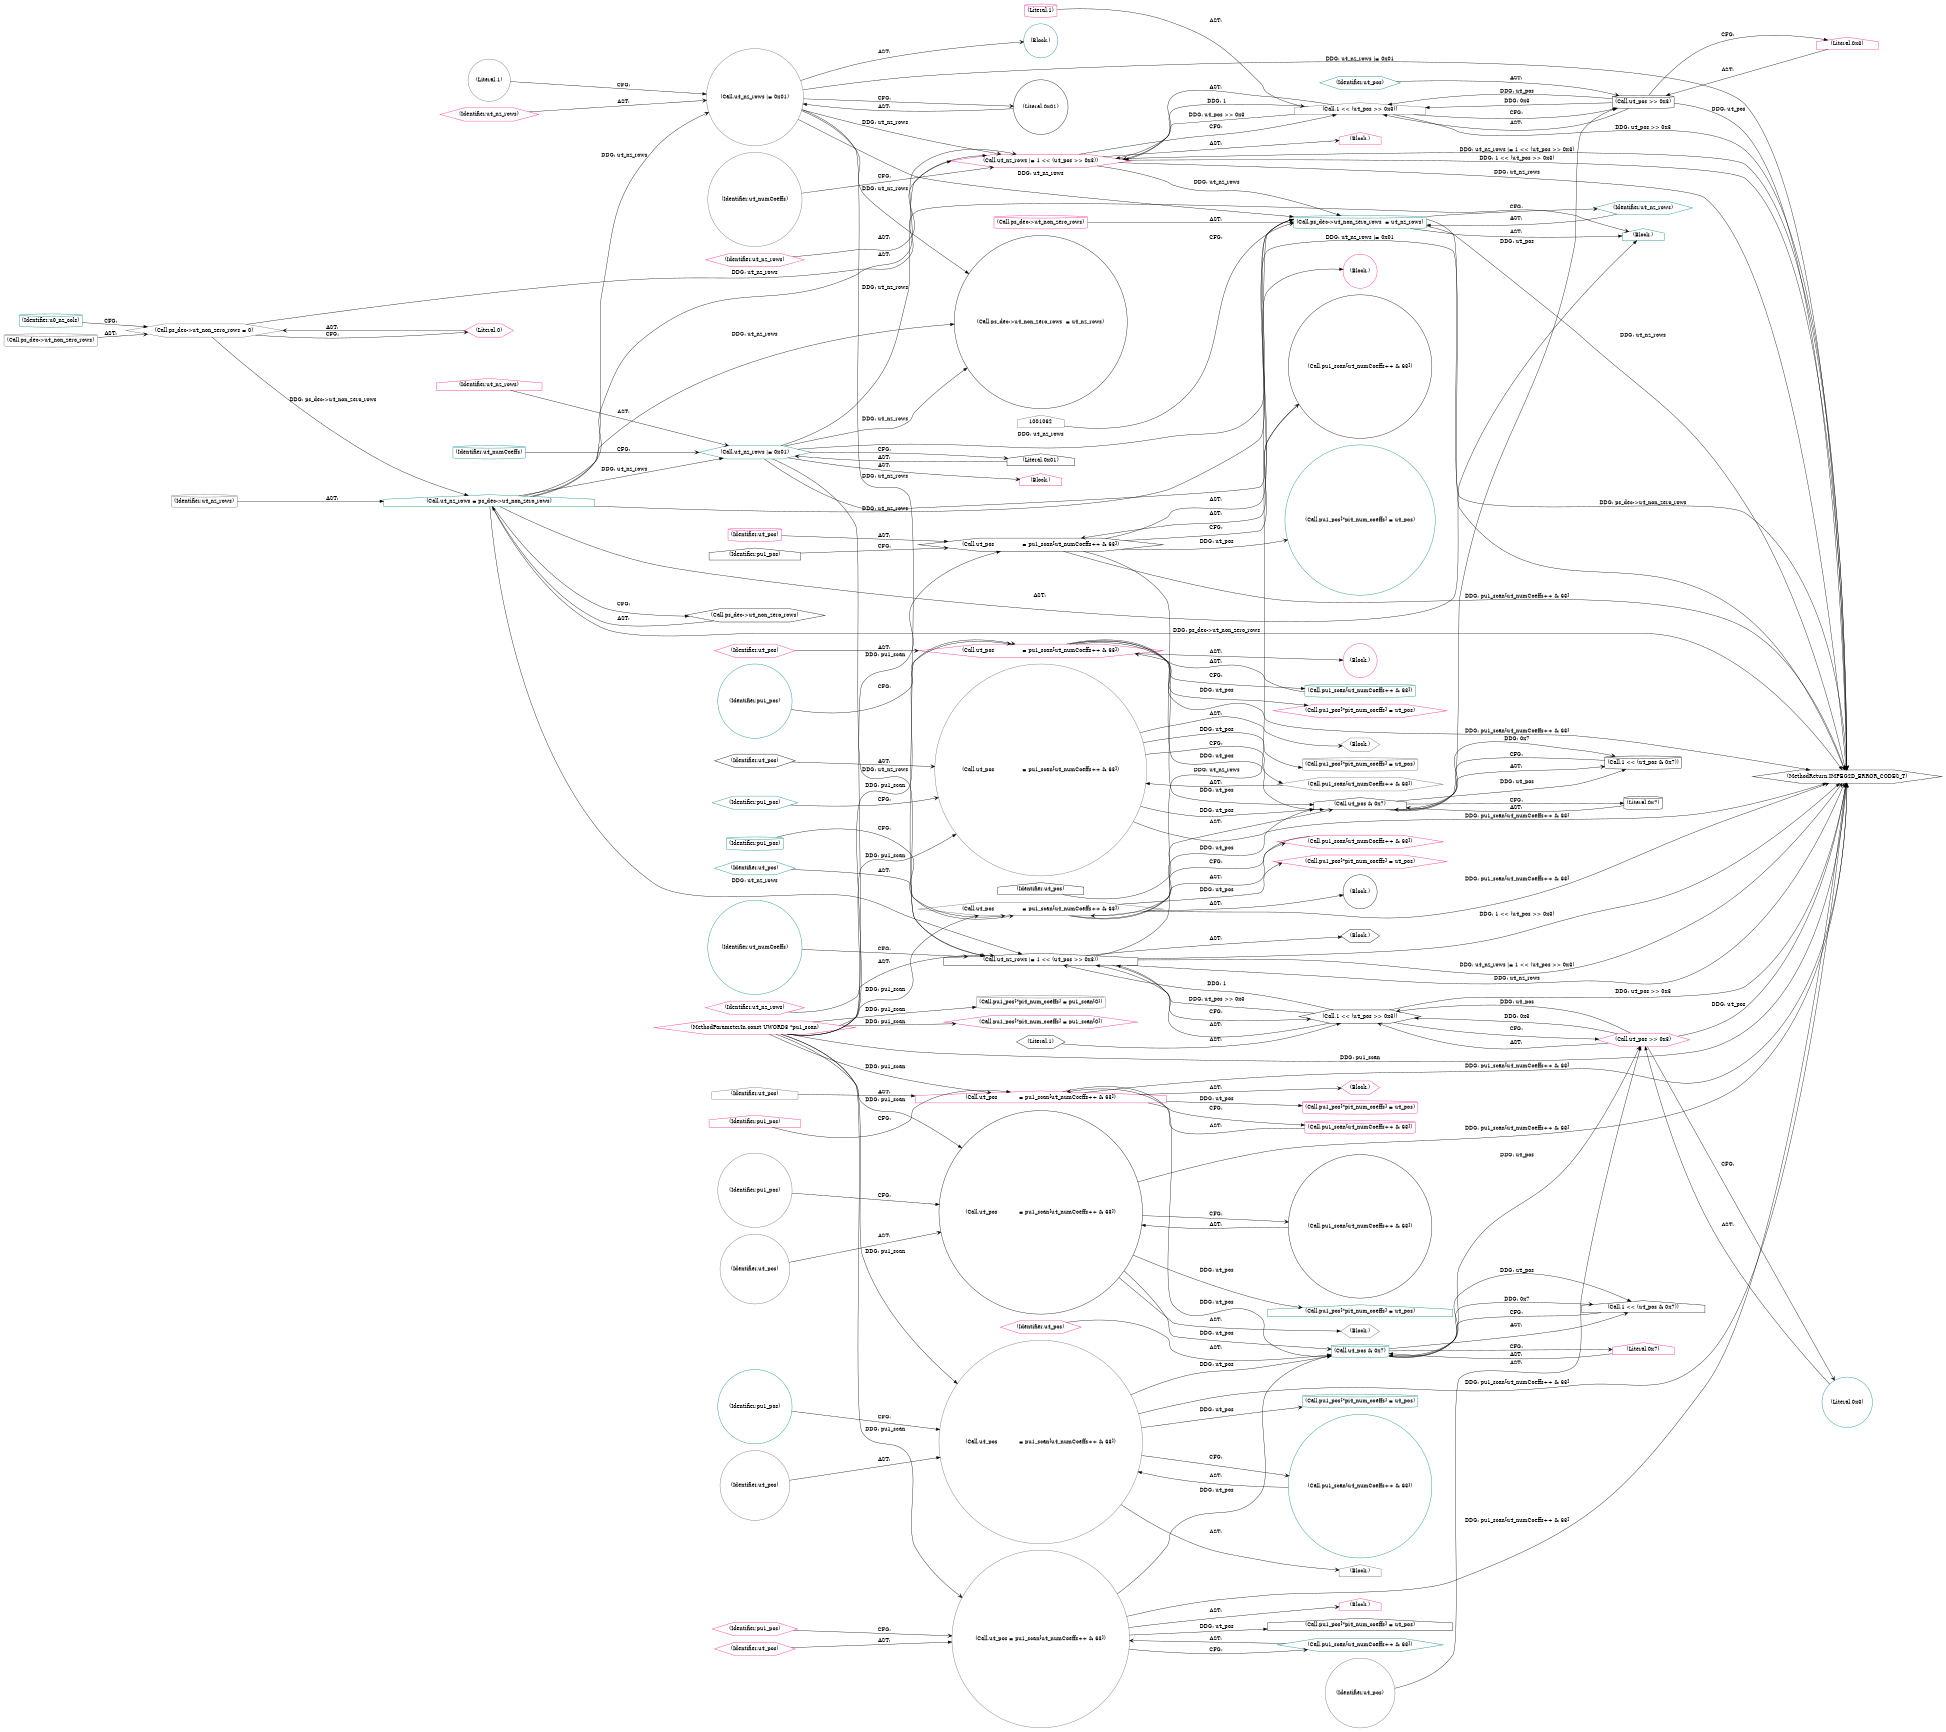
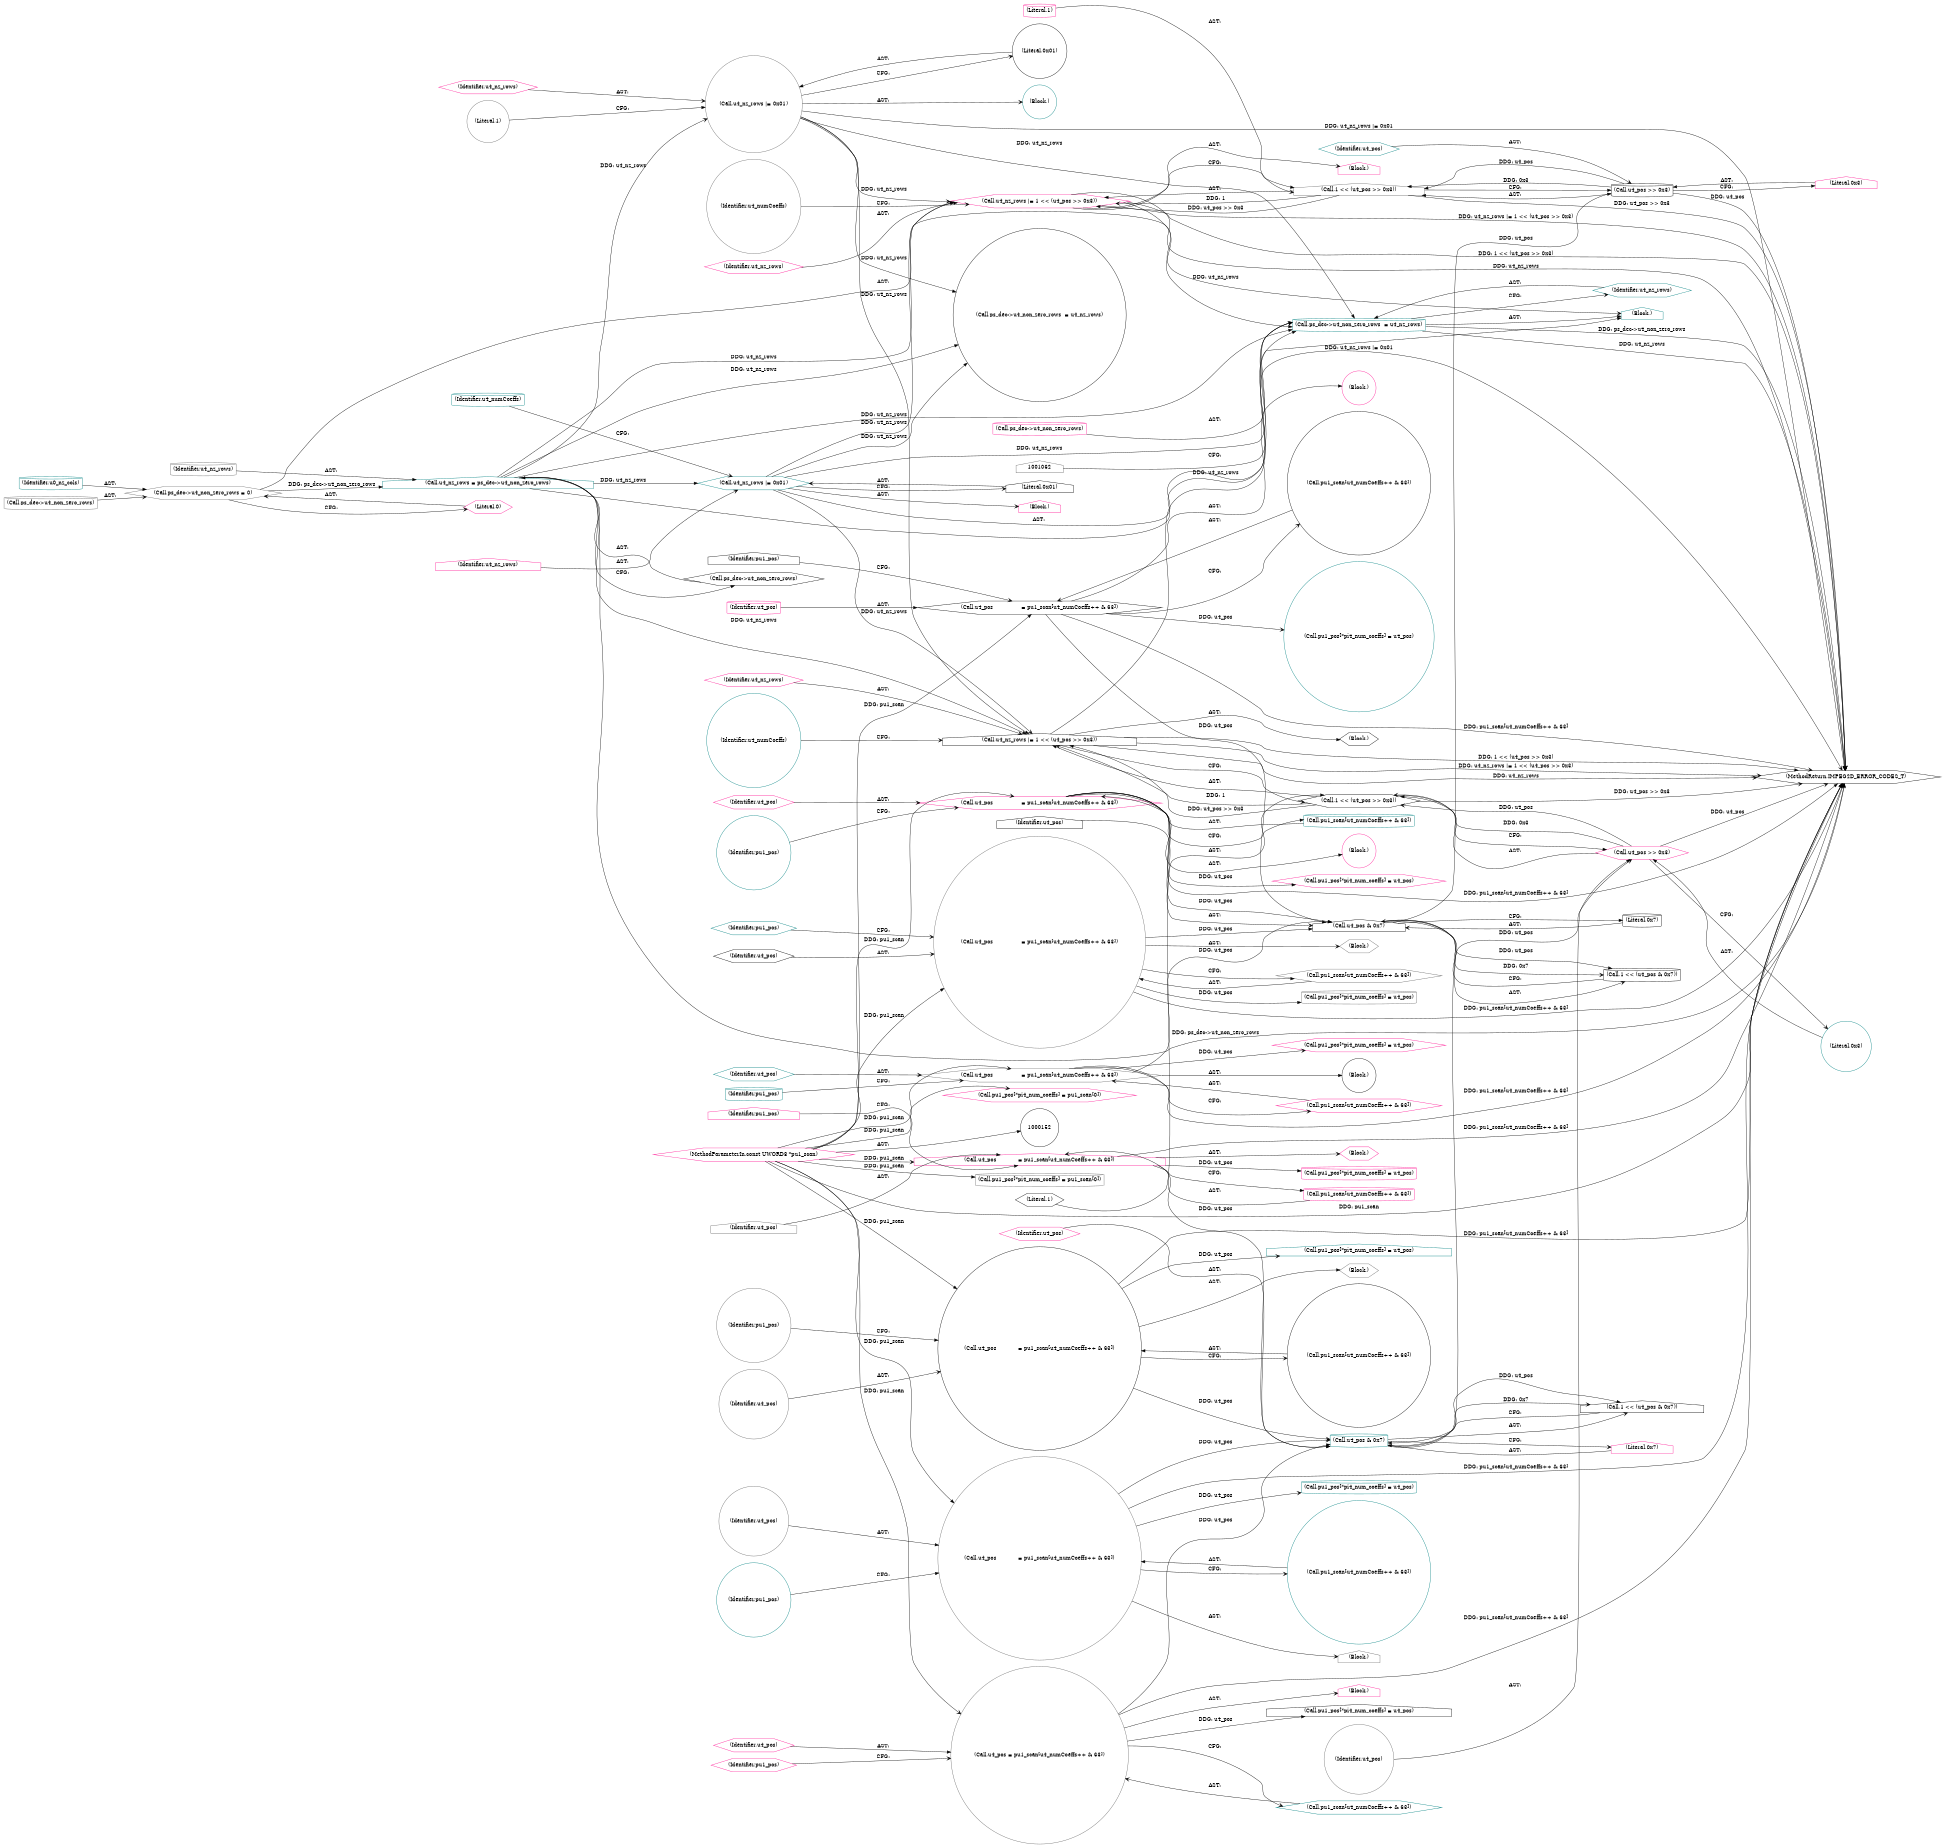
(112, 321) -> (111, 484)
none -> (1040, 1128)
